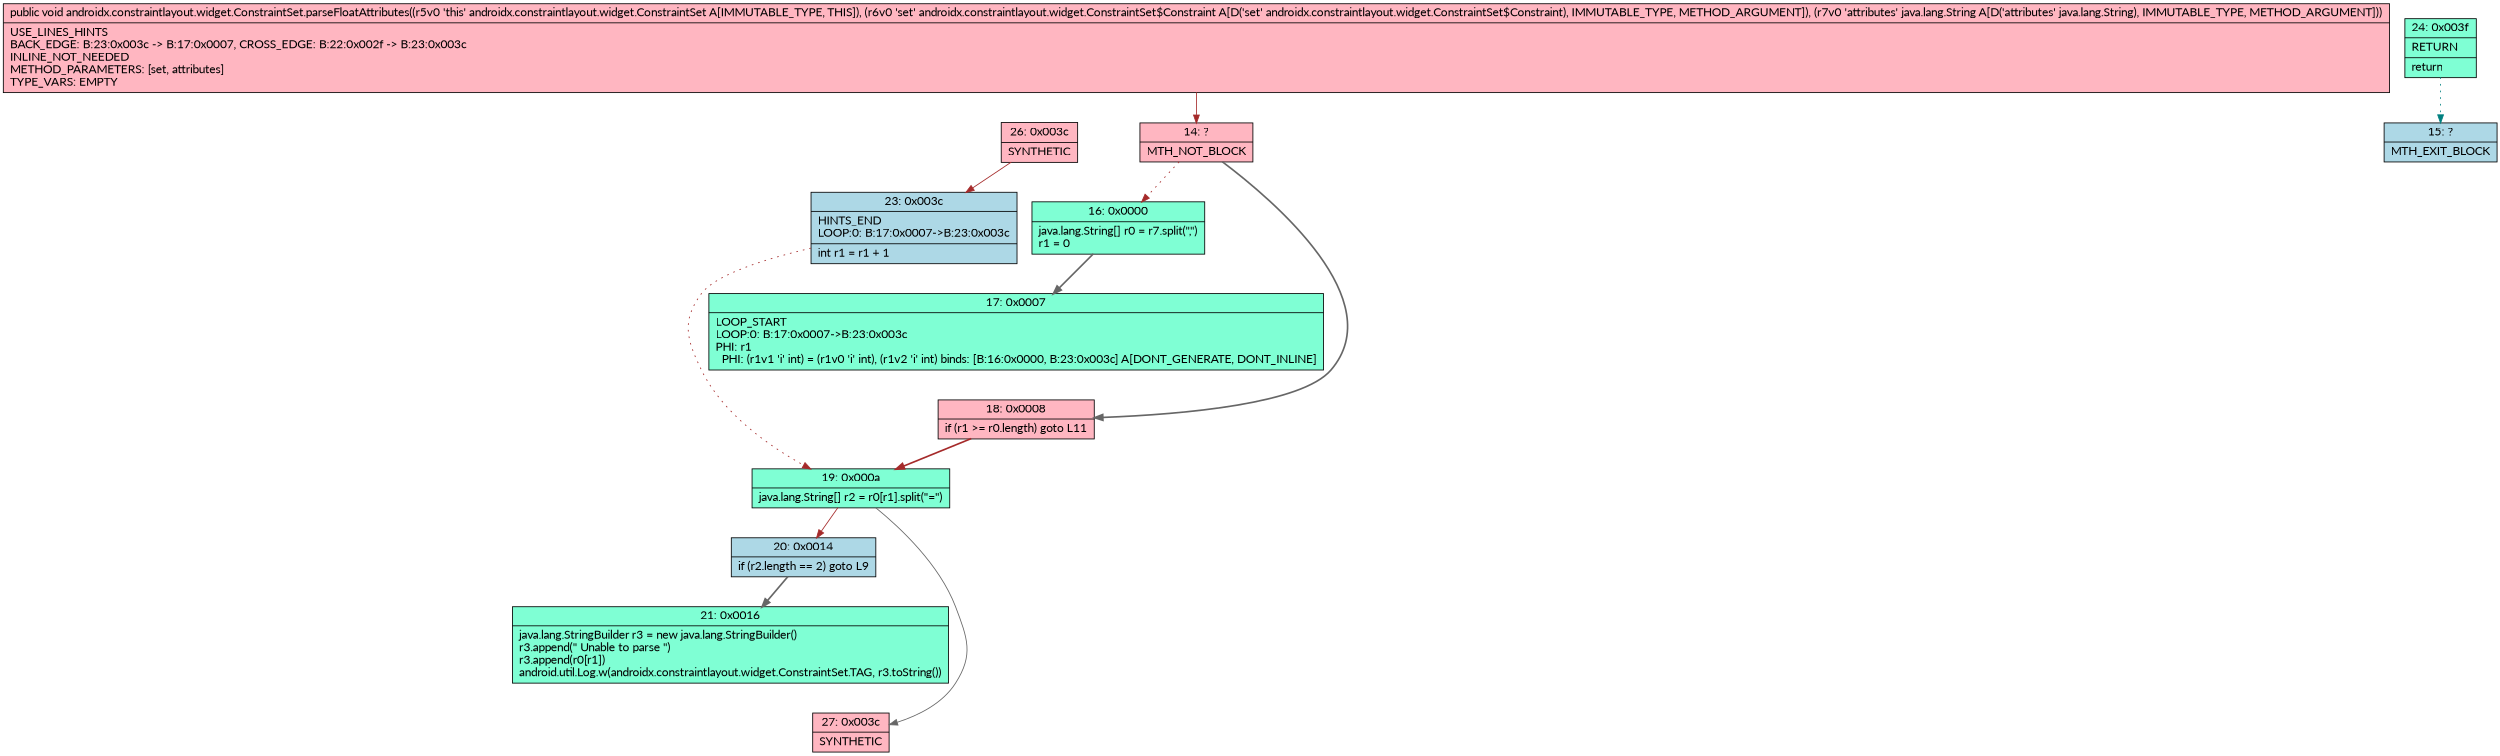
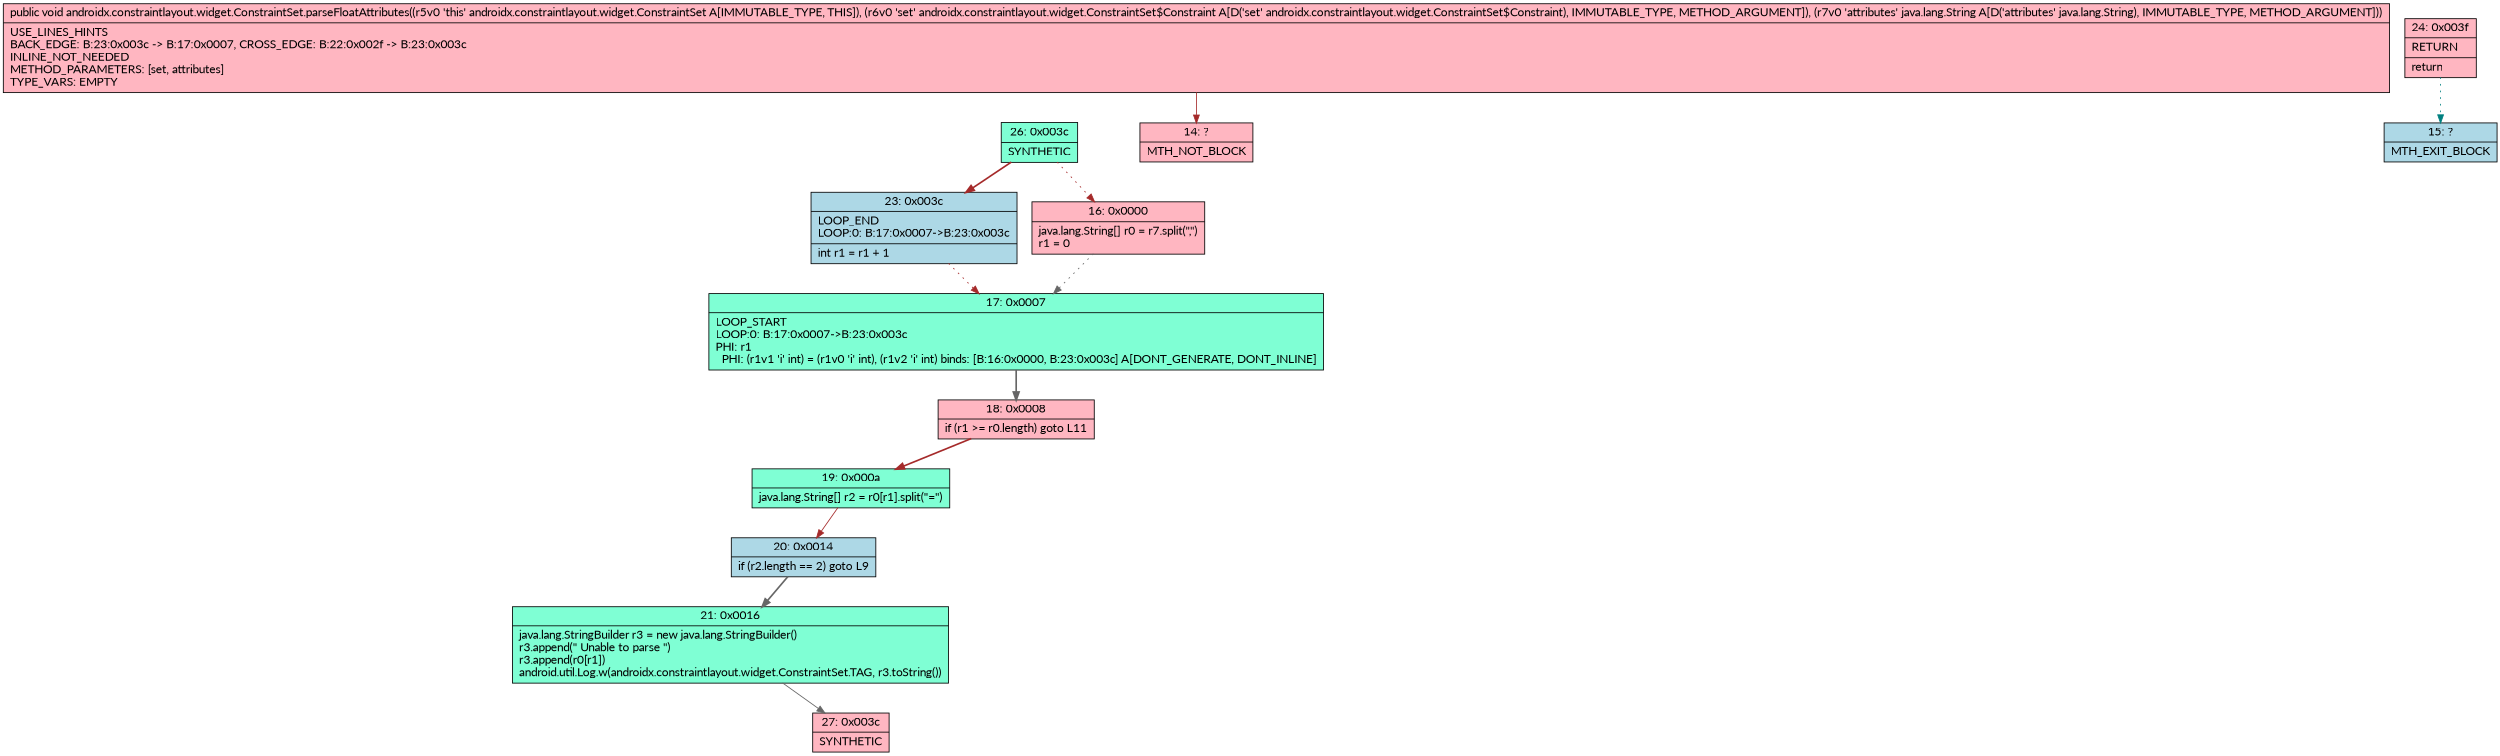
(2441, 48) -> (2441, 48)
(1039, 142) -> (1039, 142)
(992, 175) -> (992, 175)
(1163, 179) -> (1073, 179)
(850, 221) -> (848, 221)
(1118, 228) -> (1118, 228)
(1076, 271) -> (1076, 271)
(690, 342) -> (961, 276)
(1337, 360) -> (1016, 381)
(960, 618) -> (800, 696)
